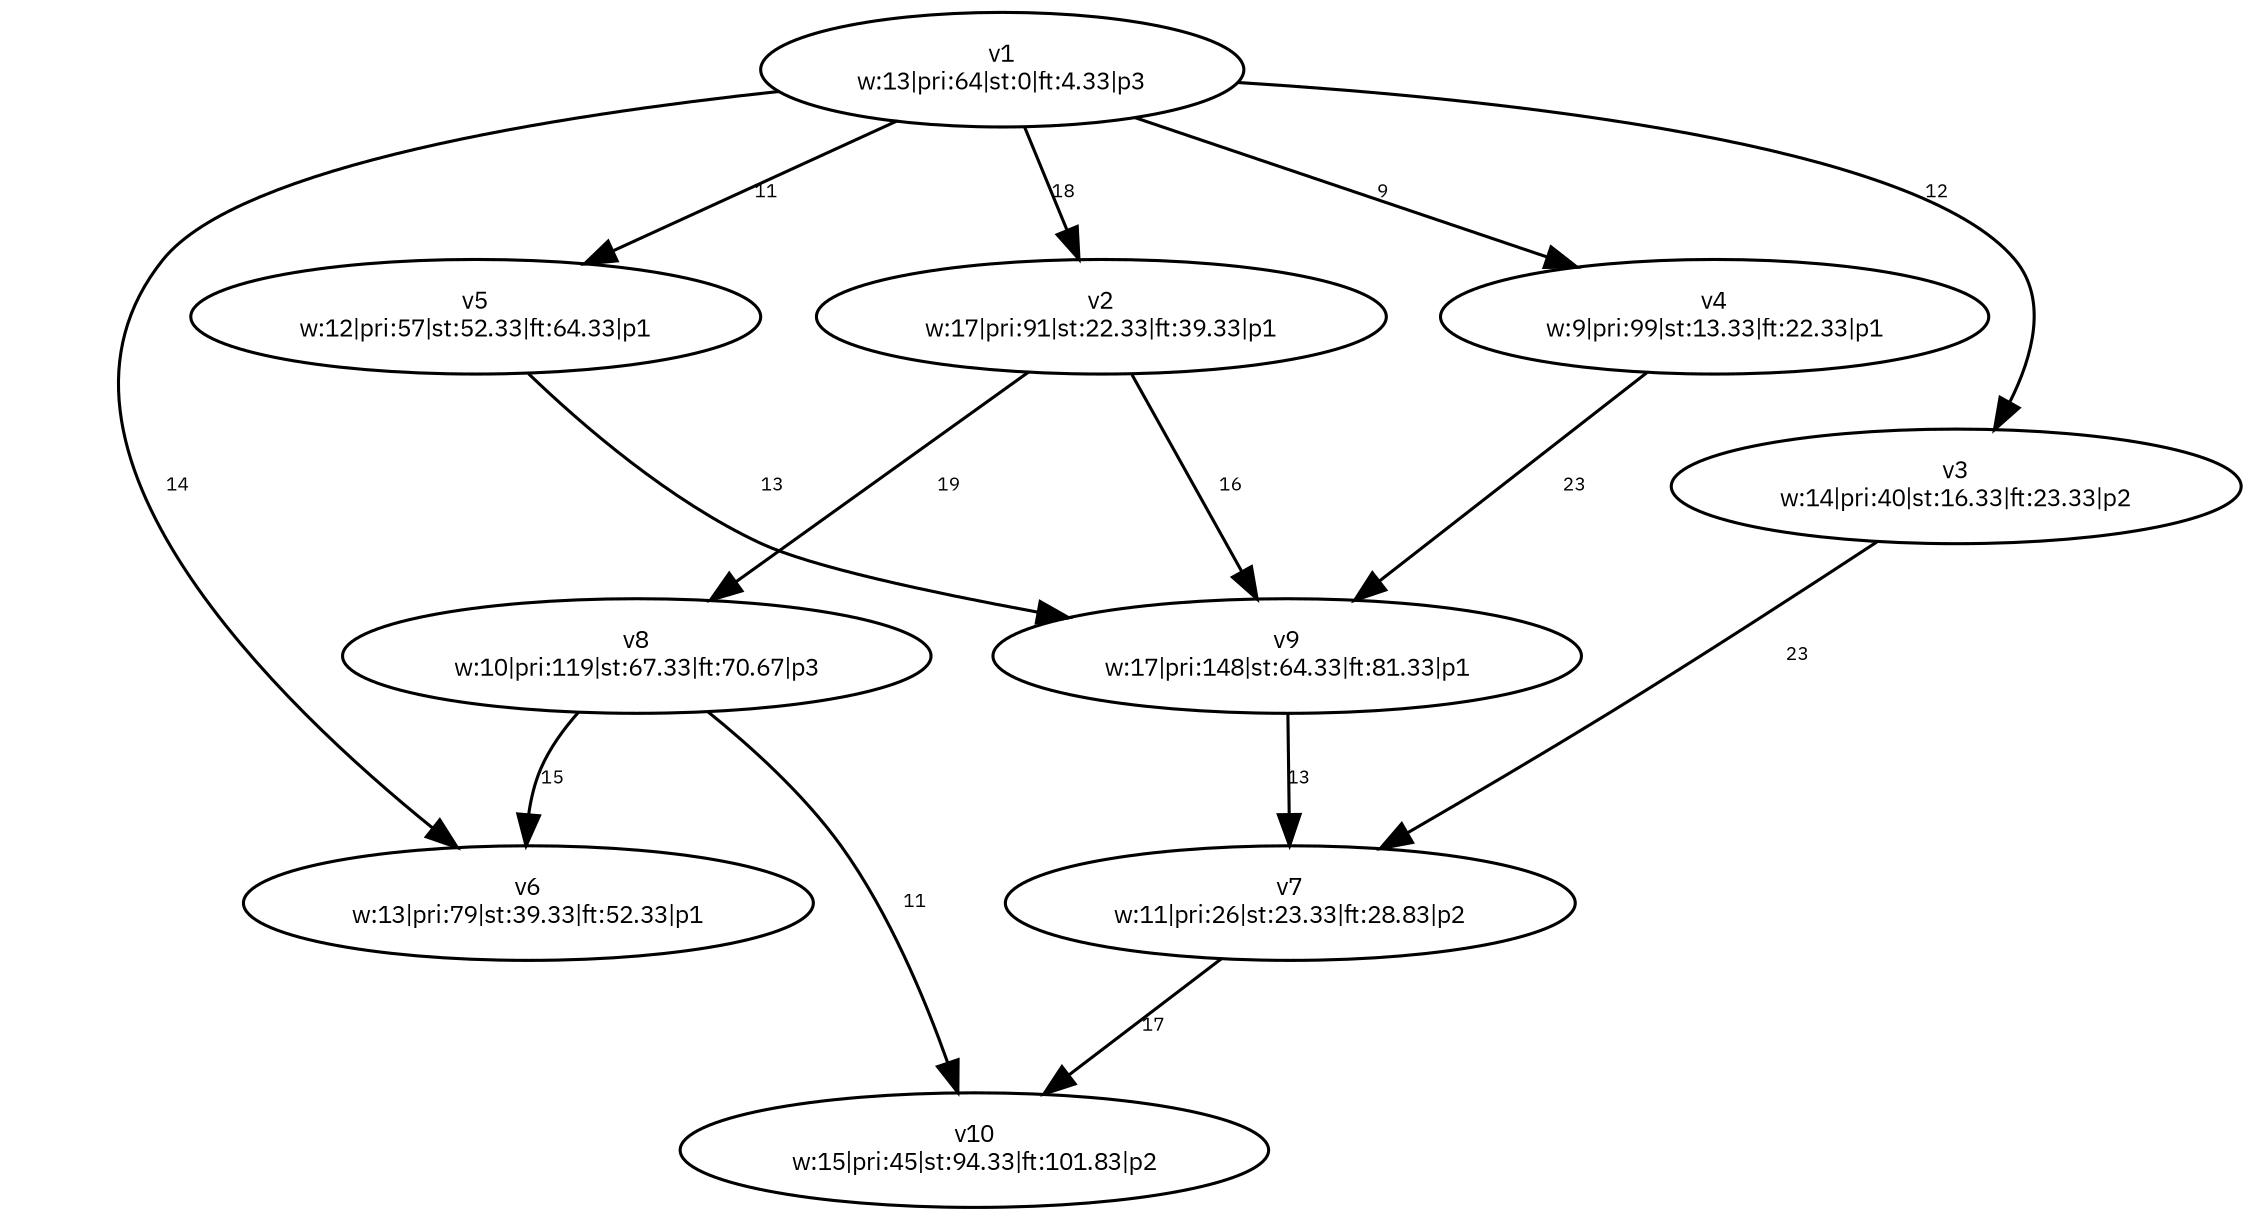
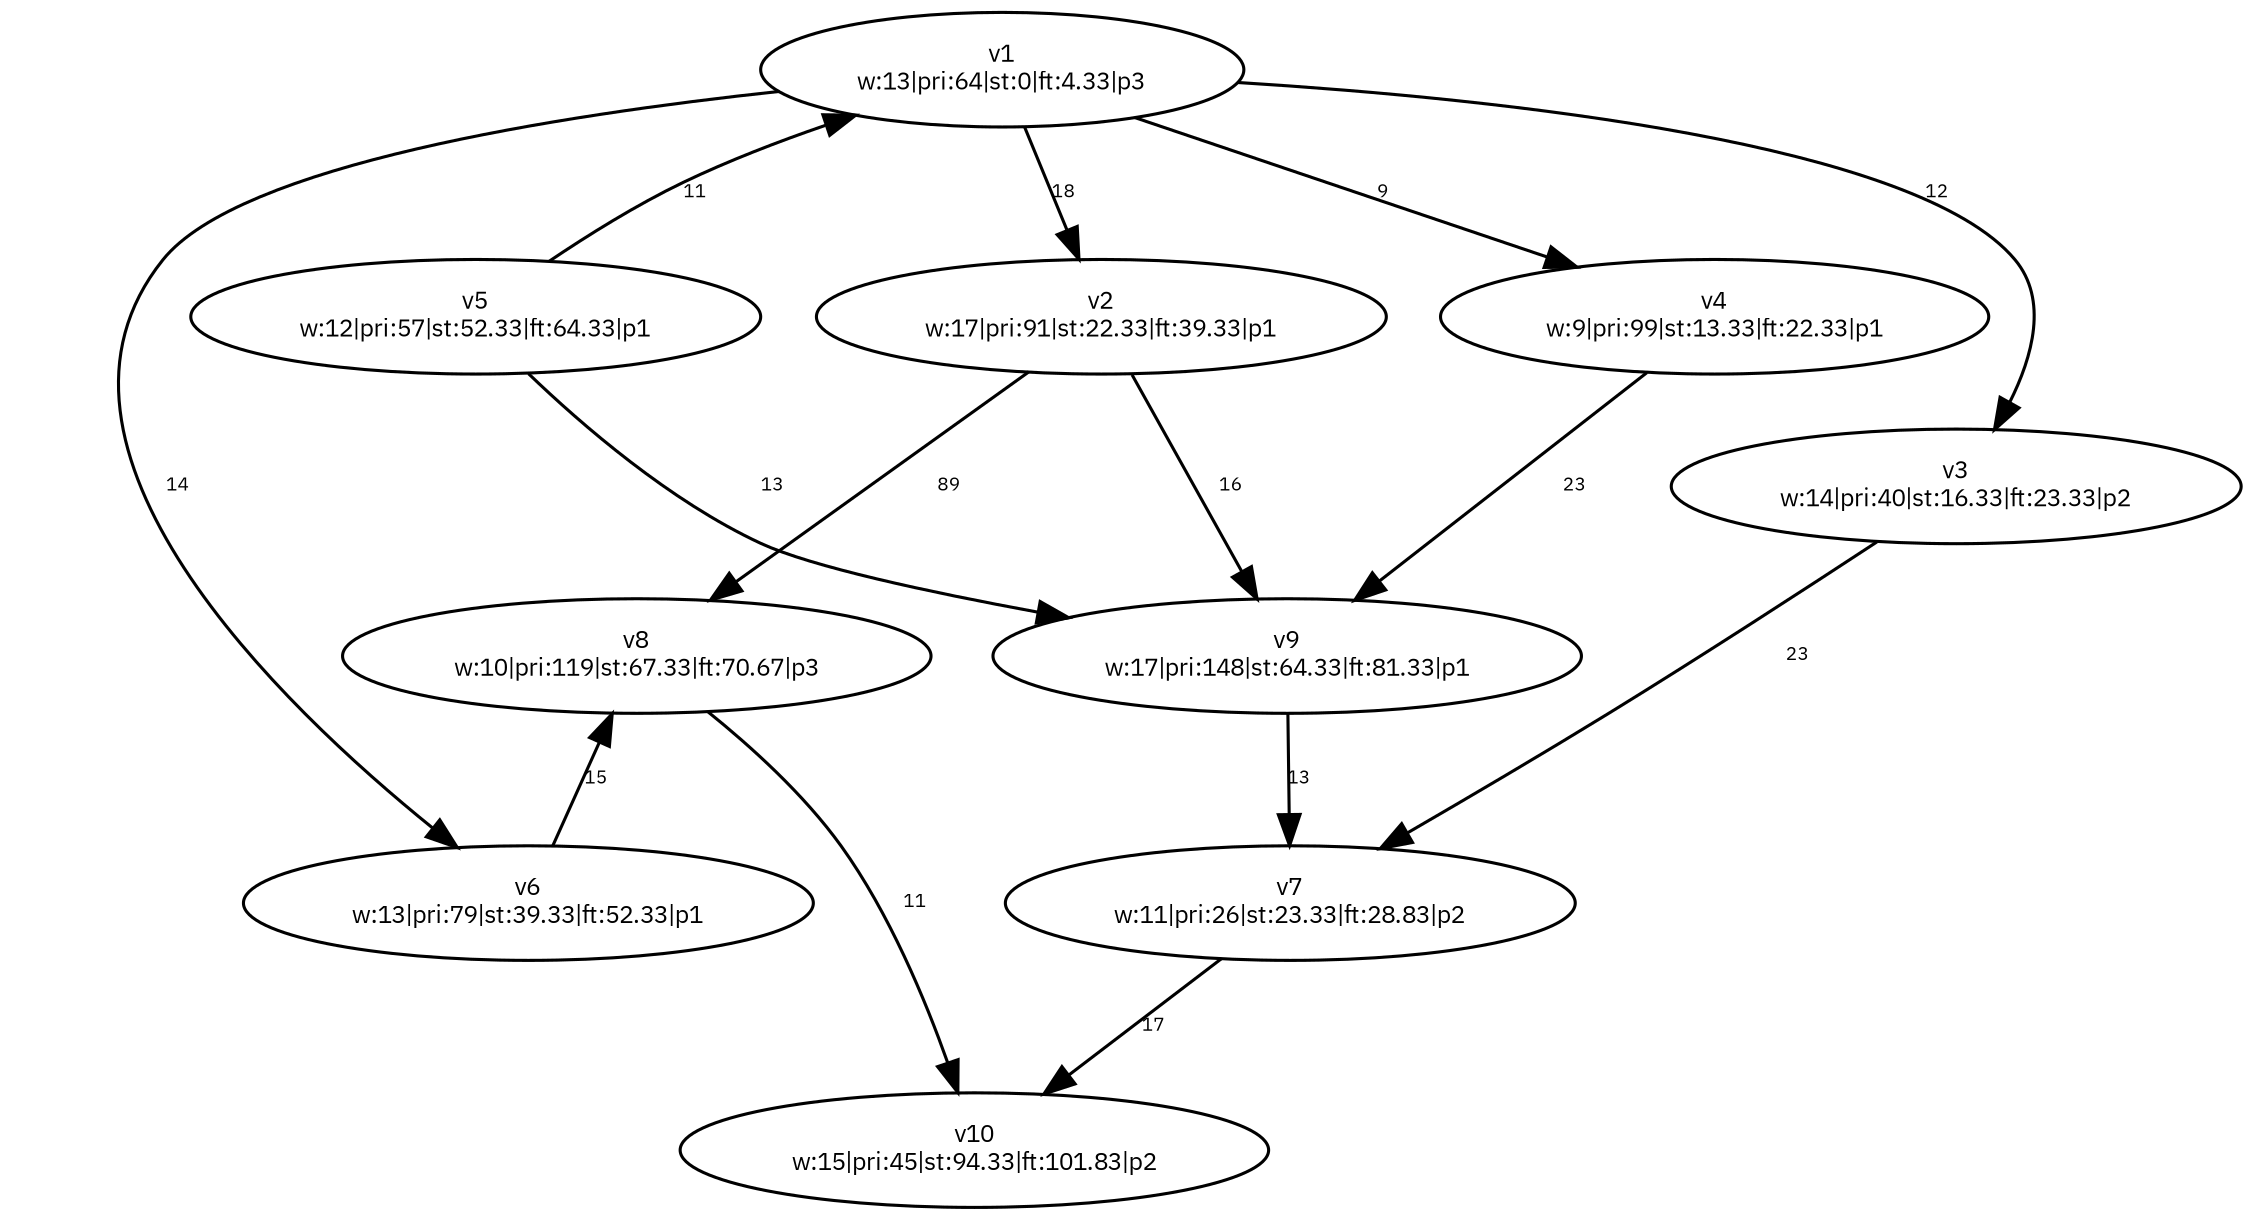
(755, 186) -> (682, 183)
(950, 486) -> (950, 486)
(545, 759) -> (576, 794)
